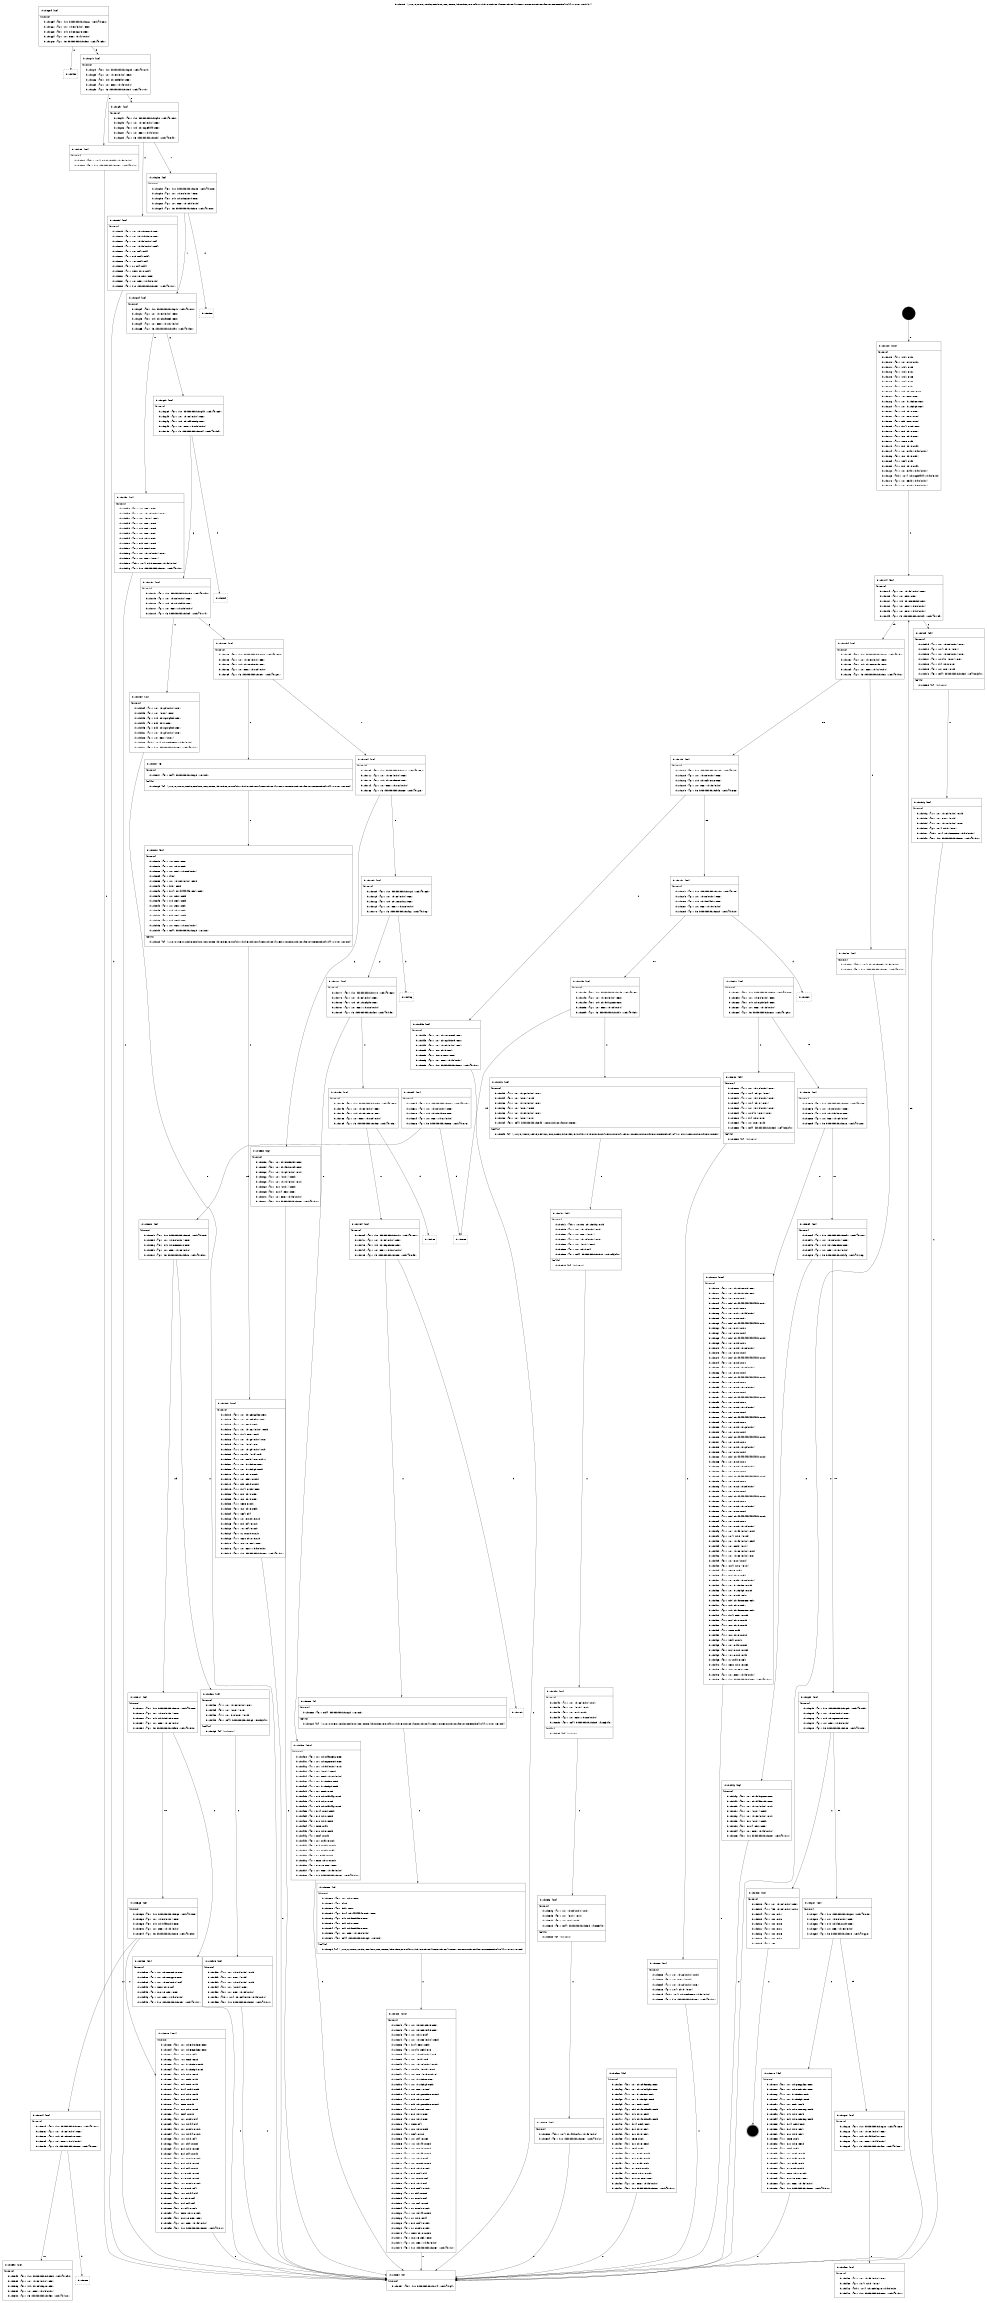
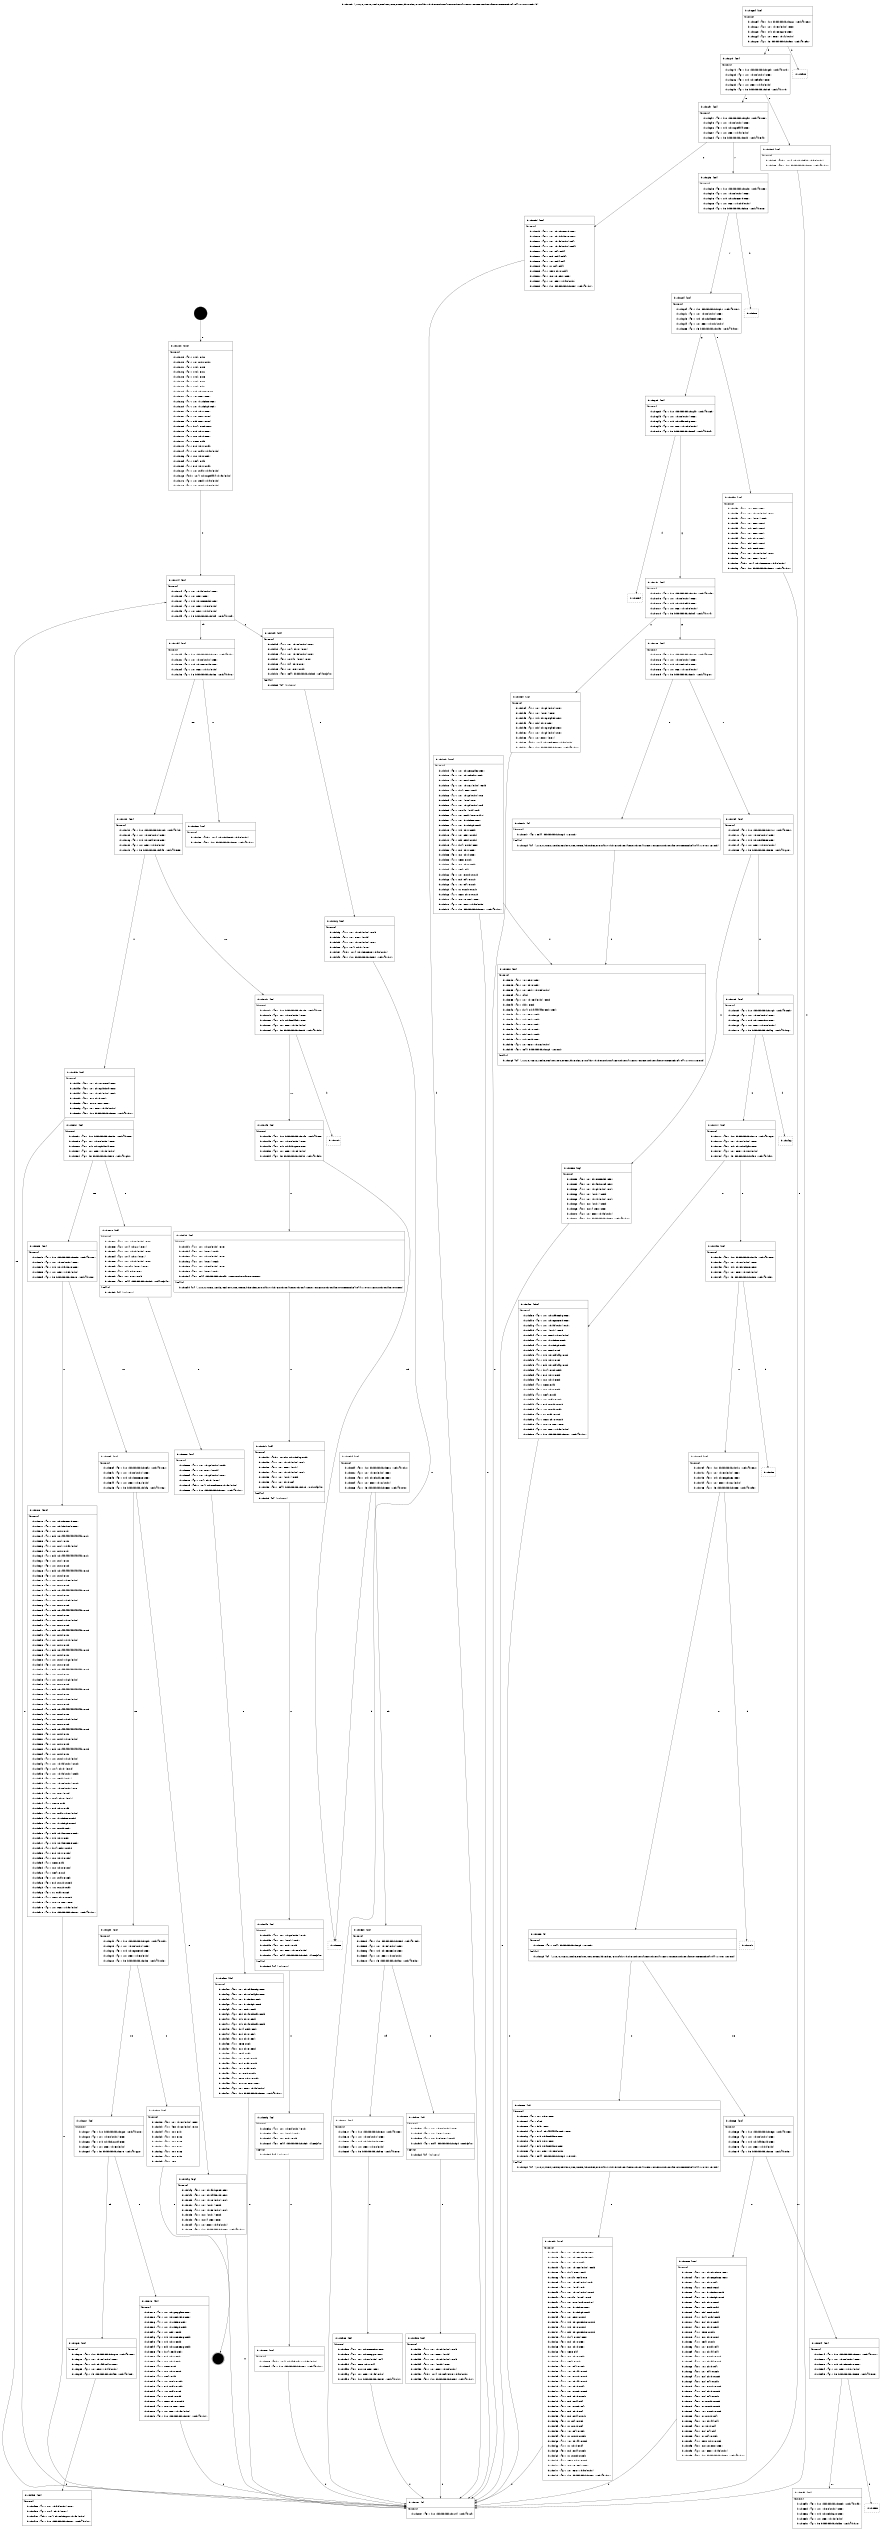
(248, 1172) -> (526, 934)
(794, 1748) -> none
(163, 1815) -> (693, 2038)
(685, 2240) -> (229, 1733)
